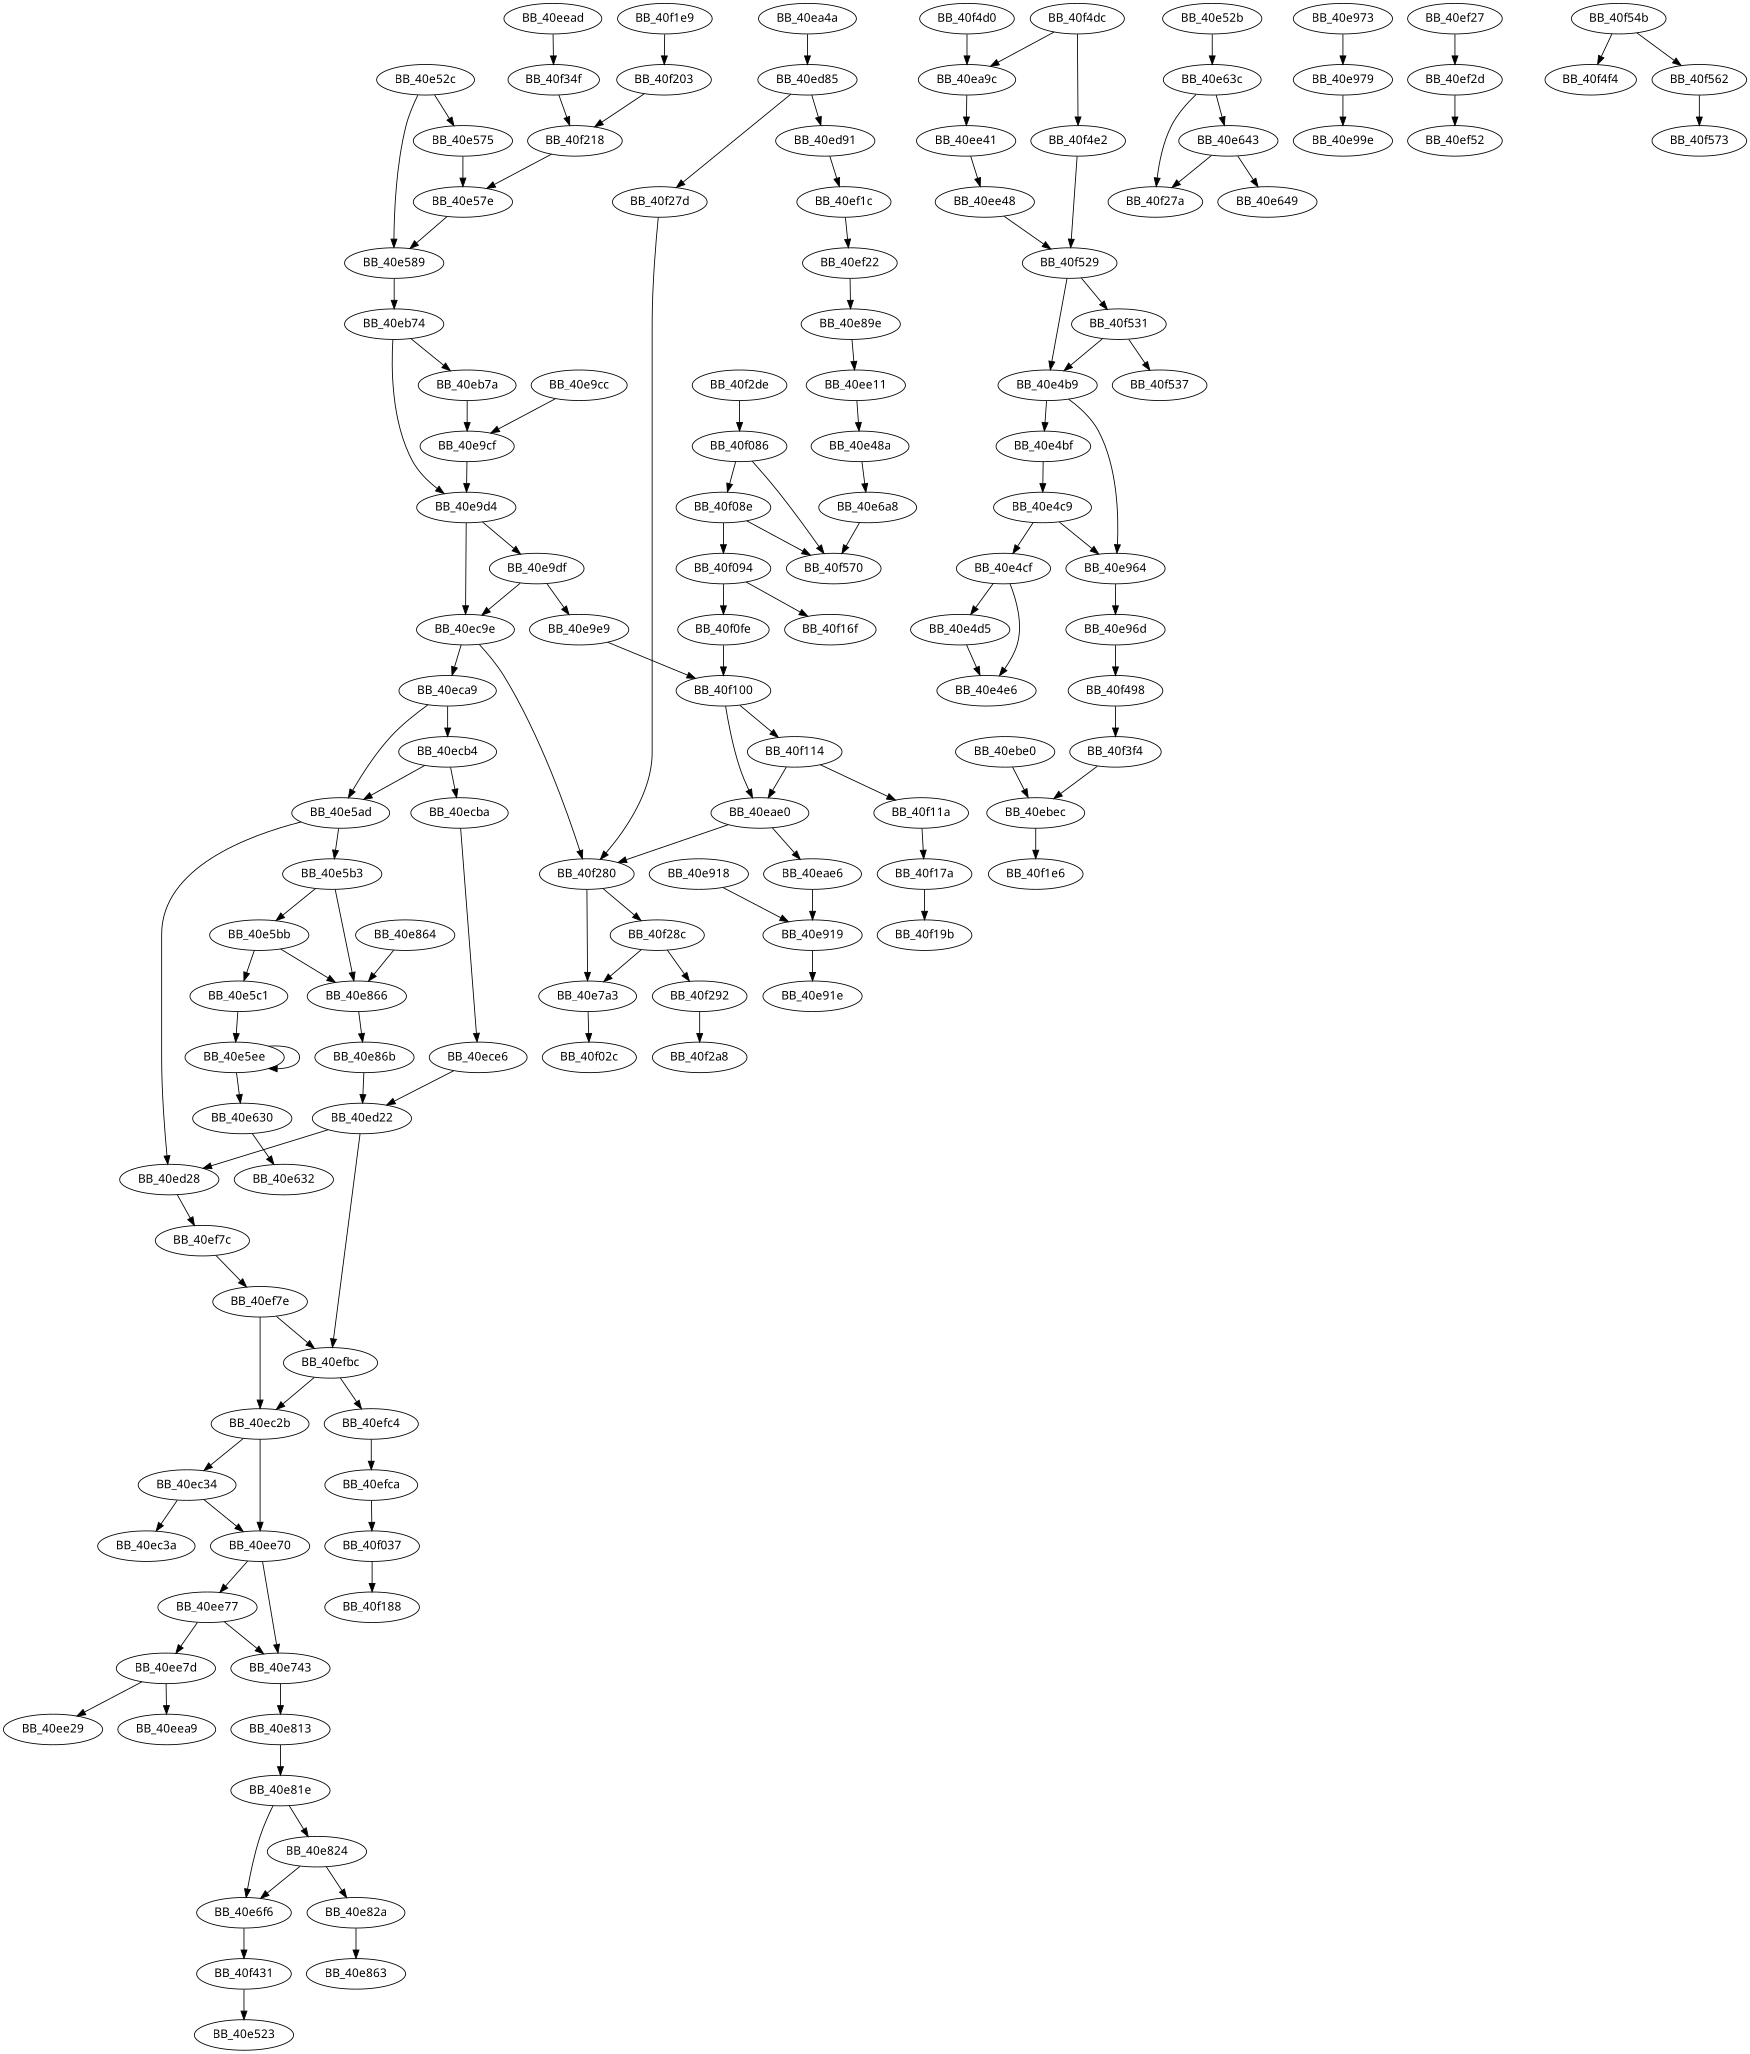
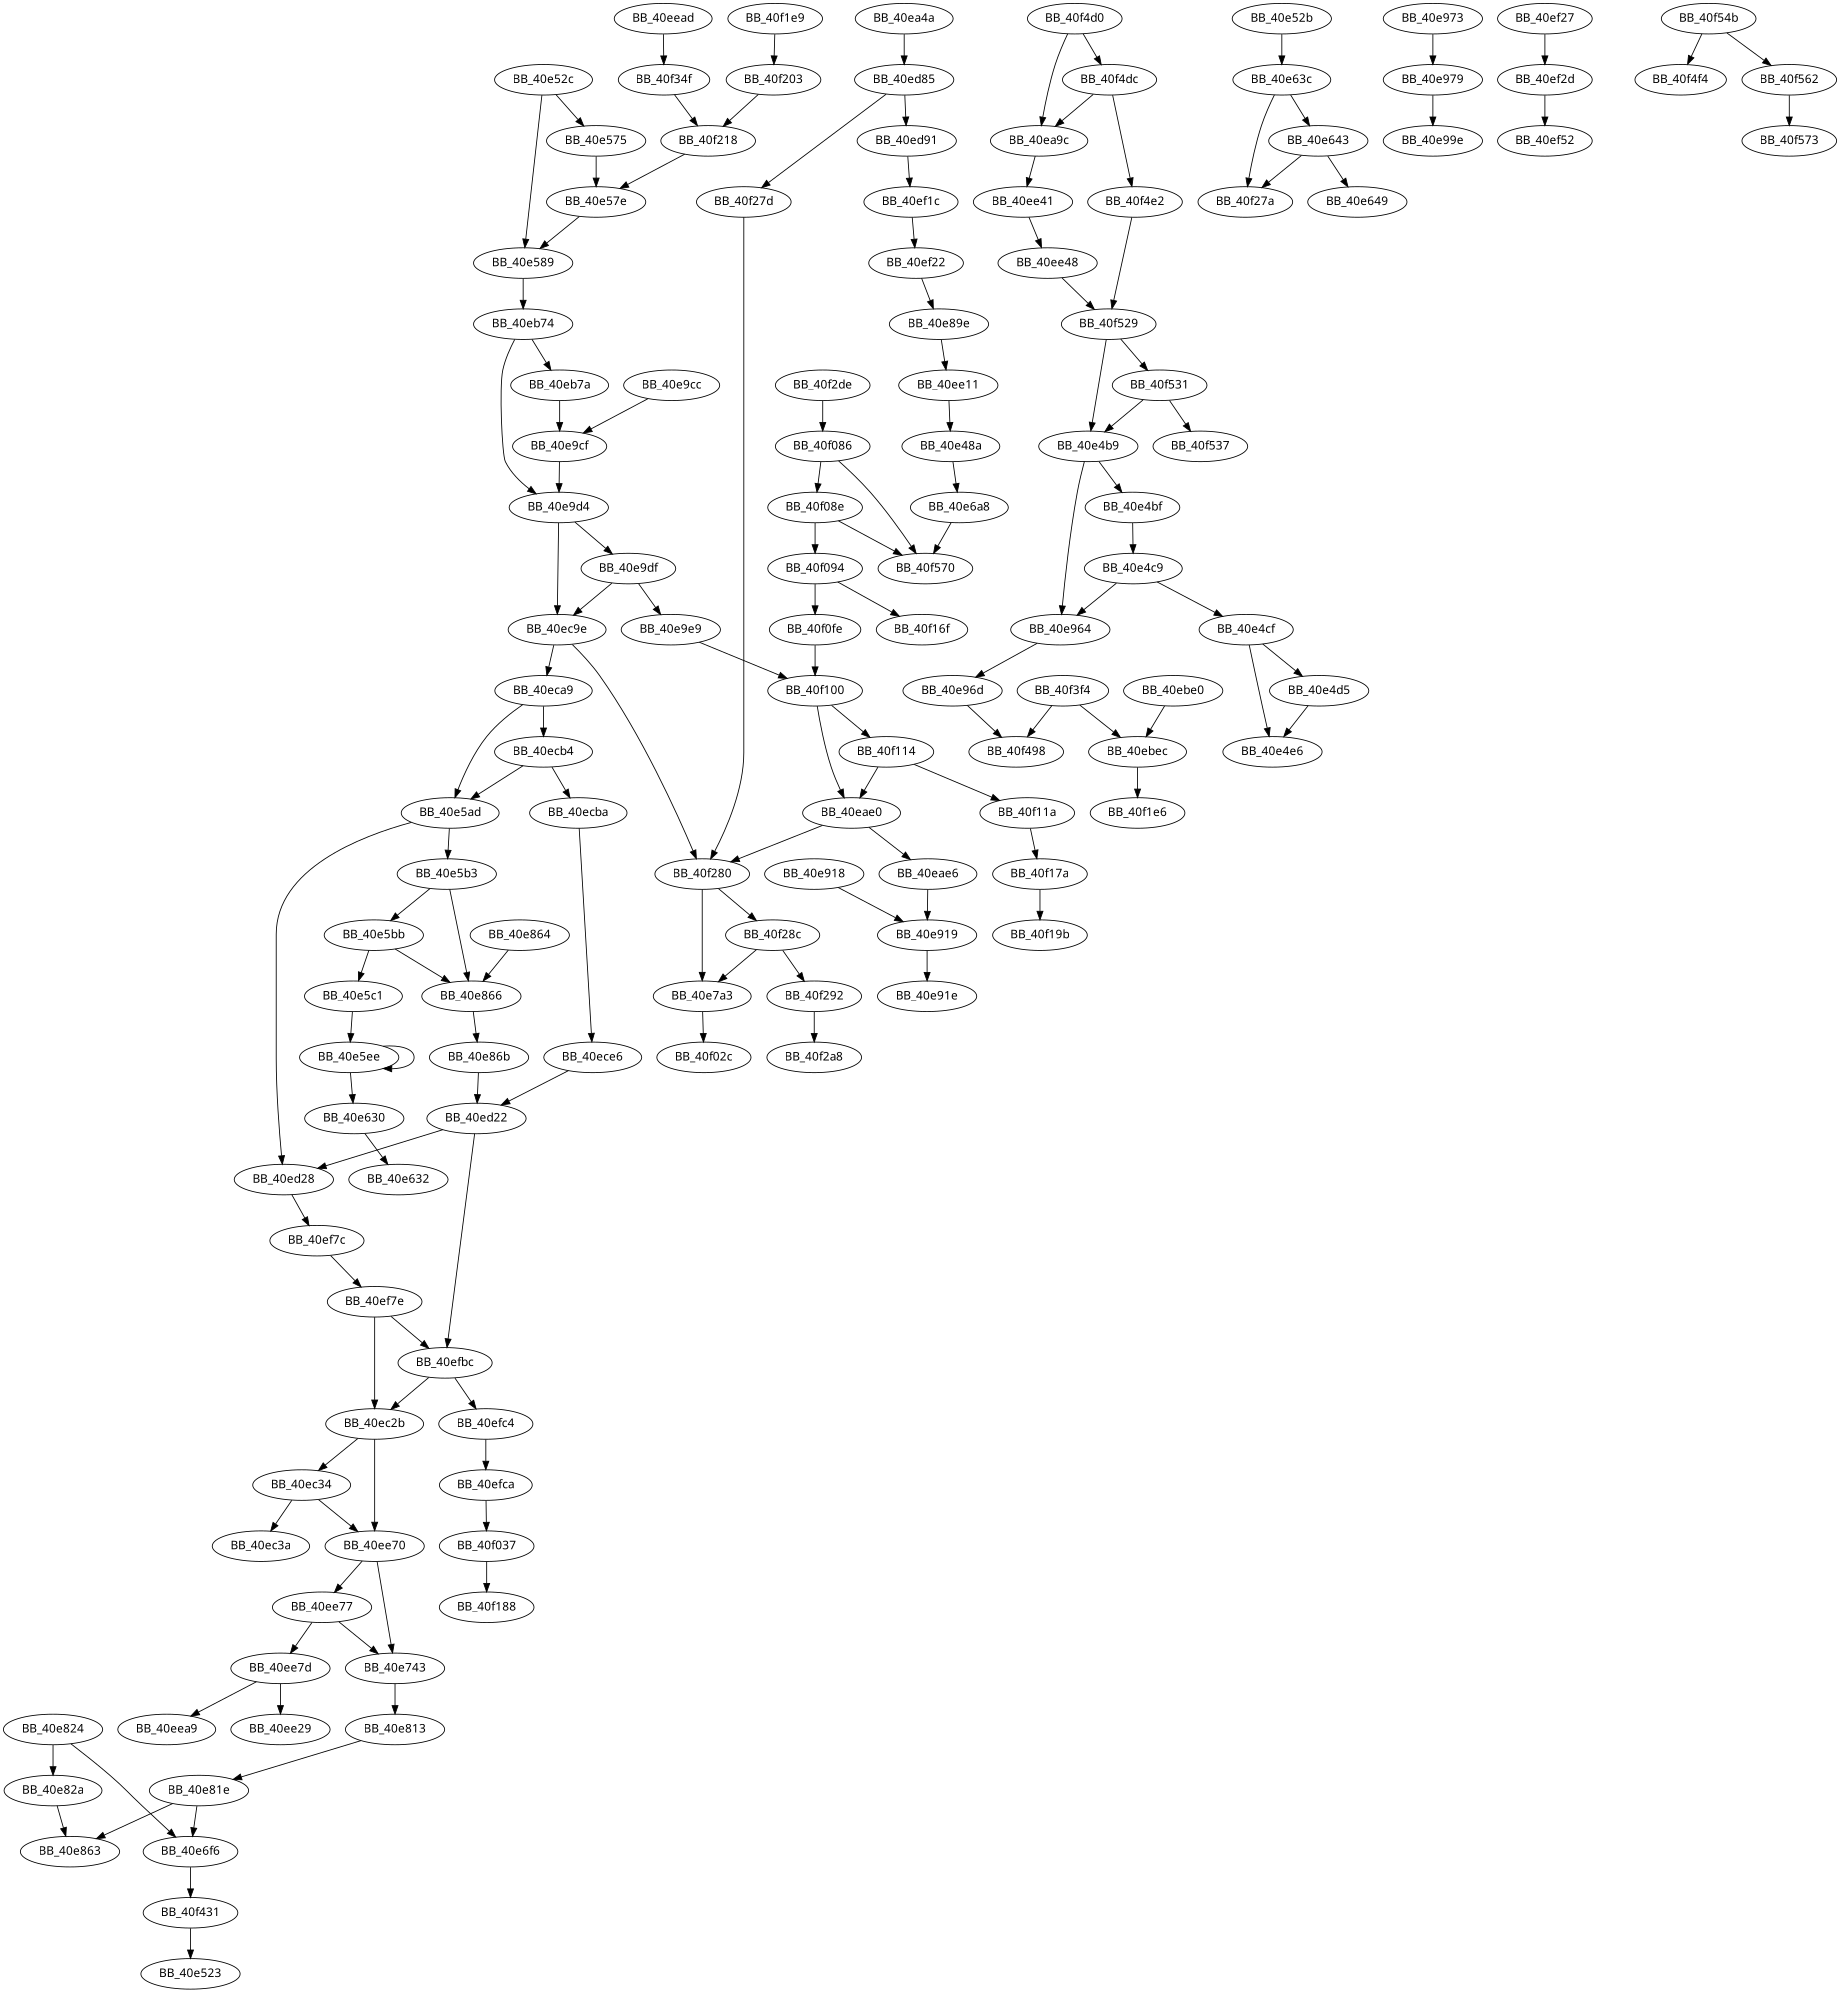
none -> (1090, 46)
(1115, 717) -> (1042, 718)
(296, 1817) -> (138, 1819)
